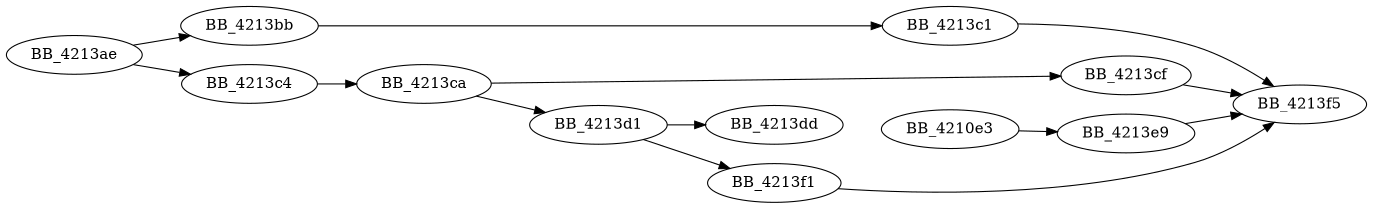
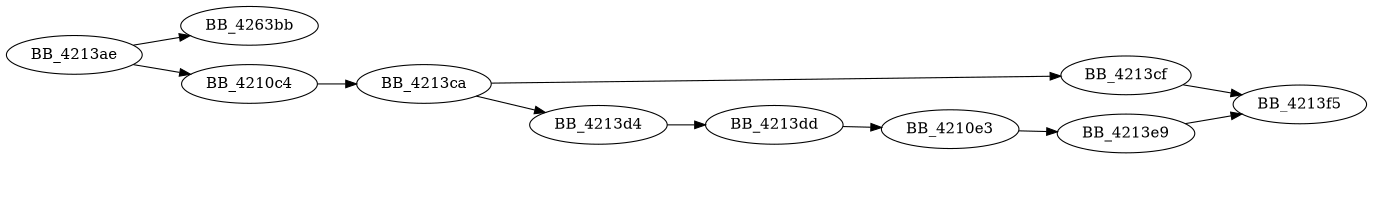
(249, 26) -> (249, 26)
(950, 26) -> none
(249, 84) -> (249, 84)
(598, 125) -> (598, 125)
none -> (857, 127)
(774, 183) -> none
